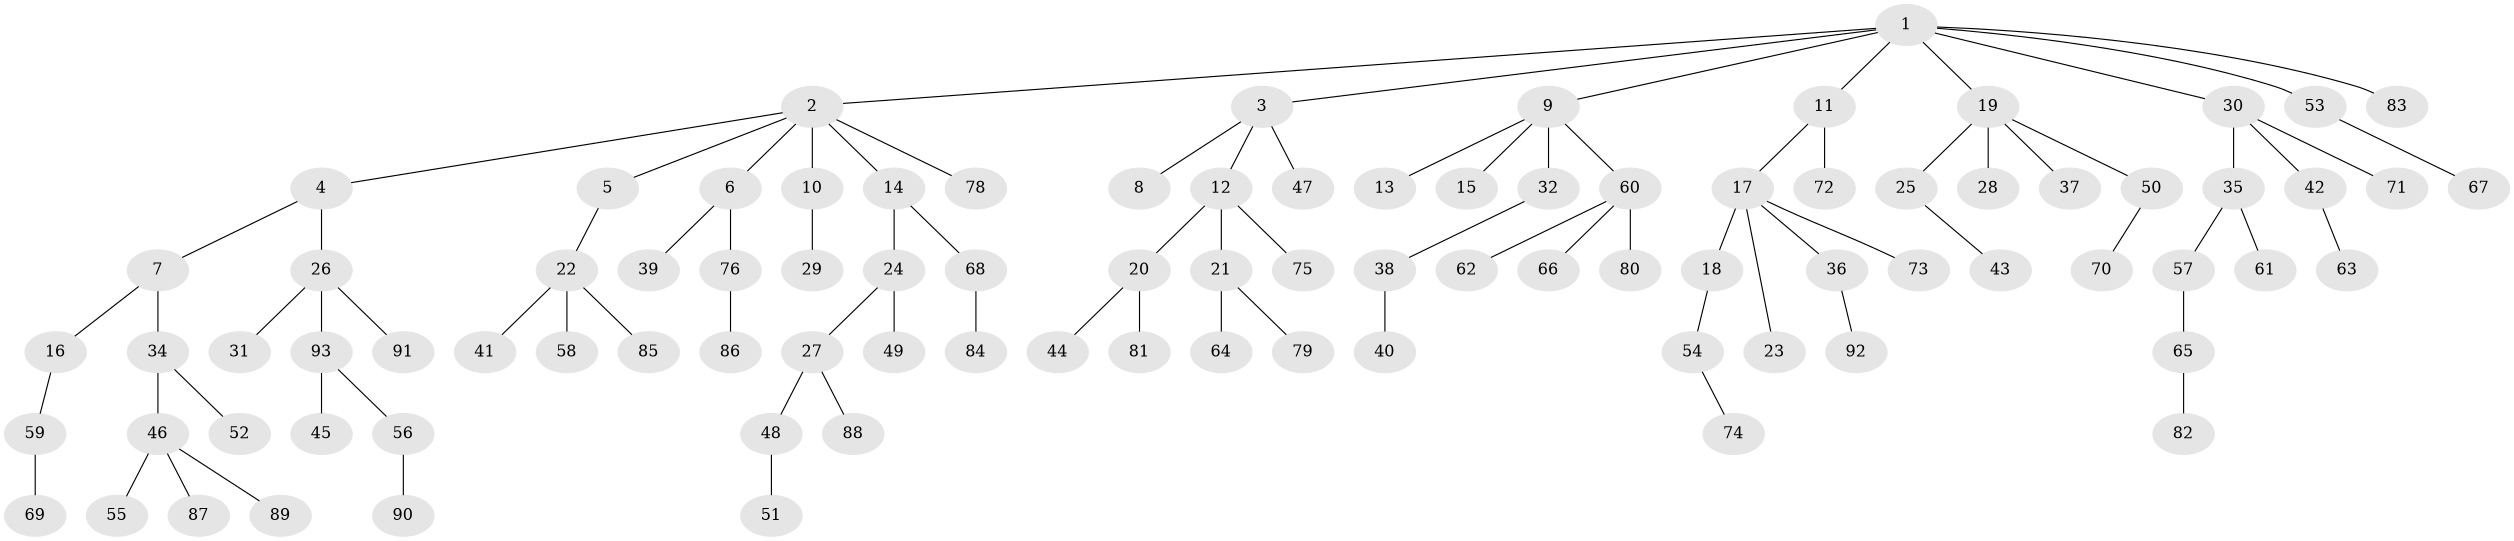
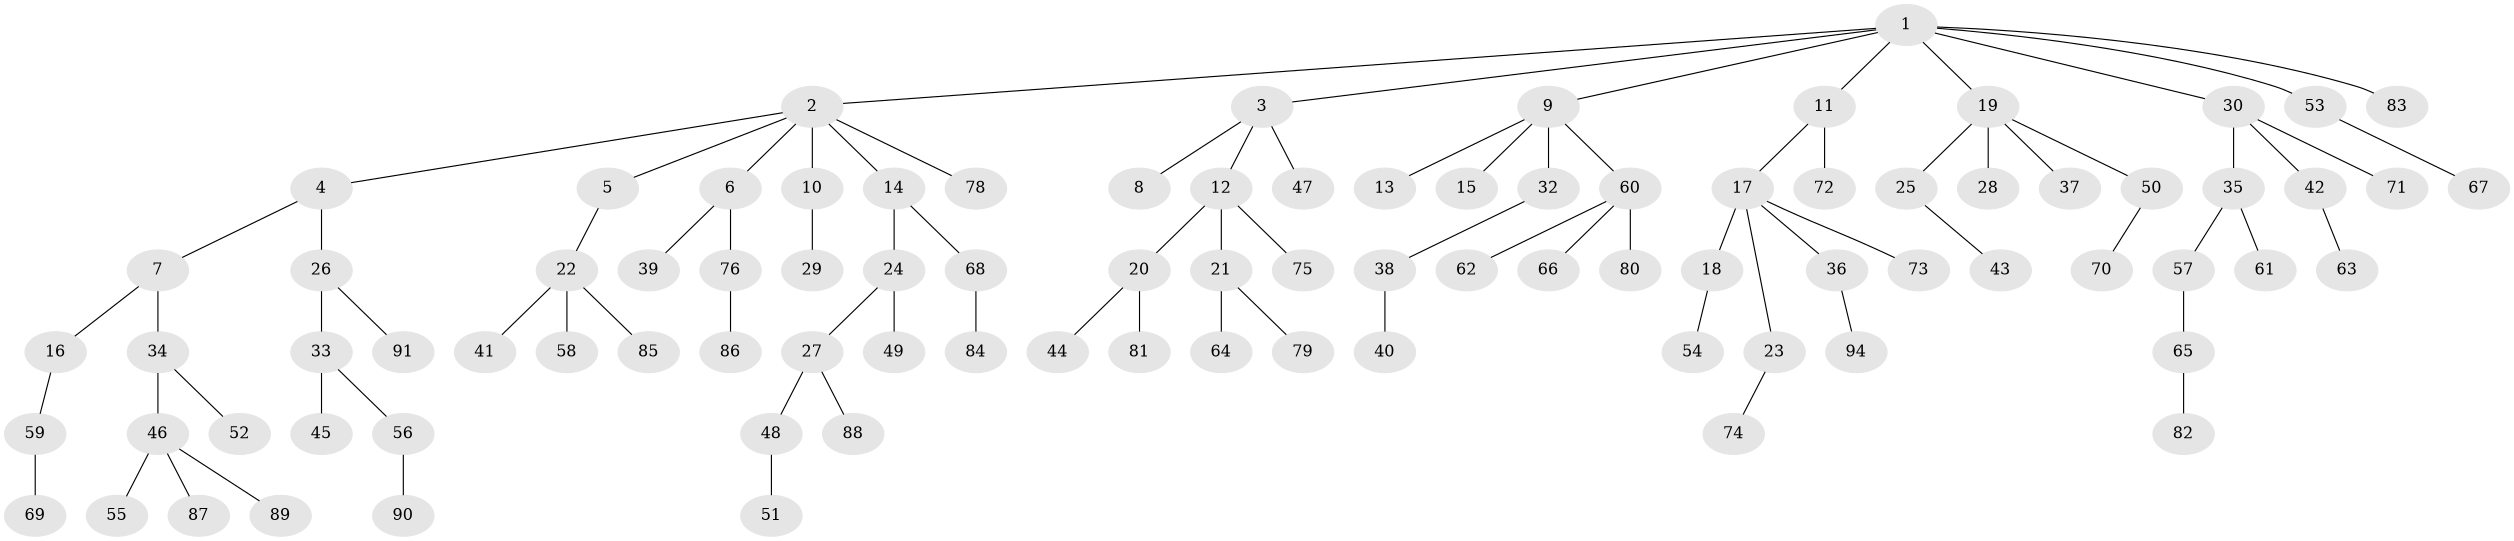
(240, 352) -> none
(322, 352) -> (322, 352)
(1856, 352) -> (1856, 352)
(1713, 393) -> (1754, 393)
